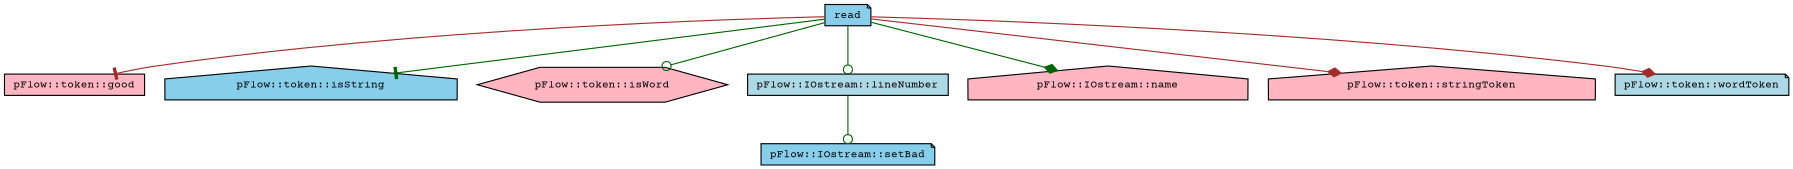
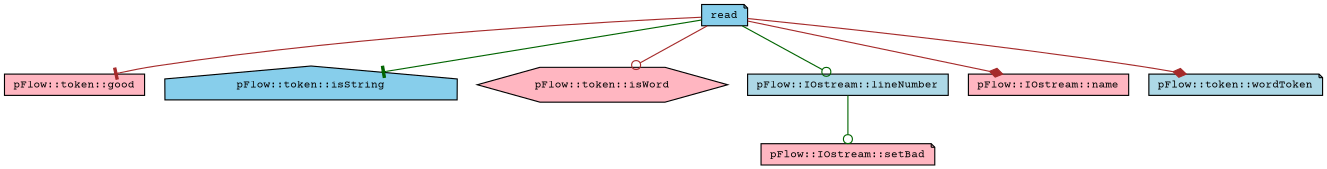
(748, 44) -> (674, 44)
(958, 45) -> (869, 46)
(1108, 85) -> (1049, 85)
(1432, 85) -> none
(848, 154) -> (848, 154)
